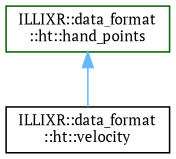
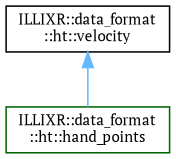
(88, 87) -> (88, 87)
